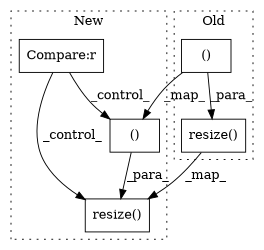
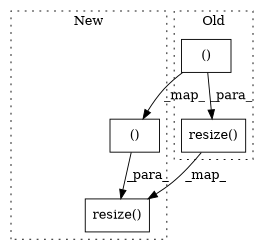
(61, 56) -> none
